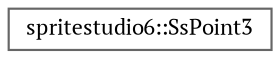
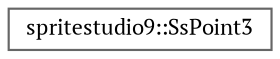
(140, 29) -> (140, 29)
